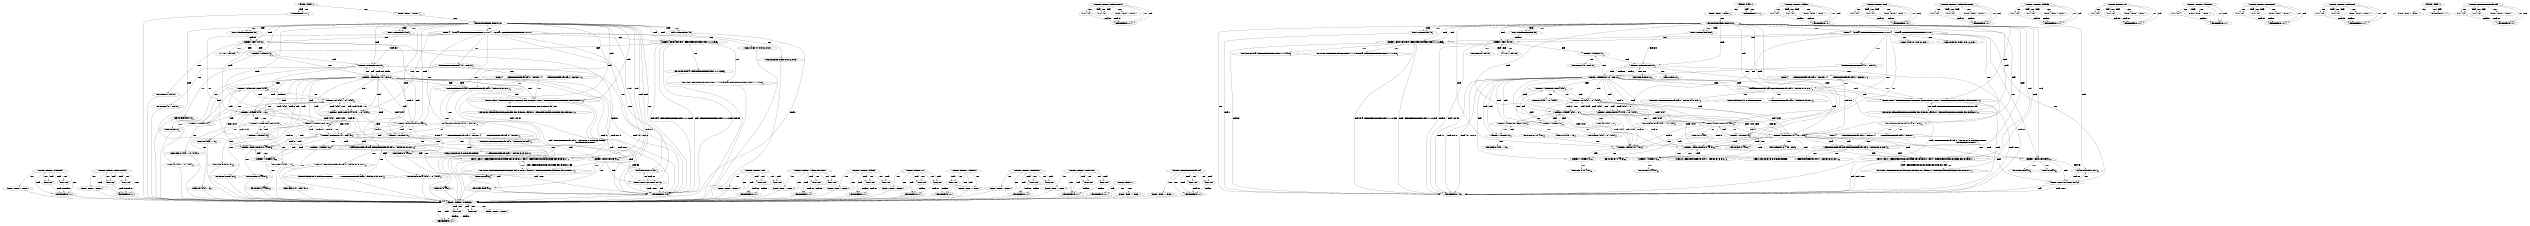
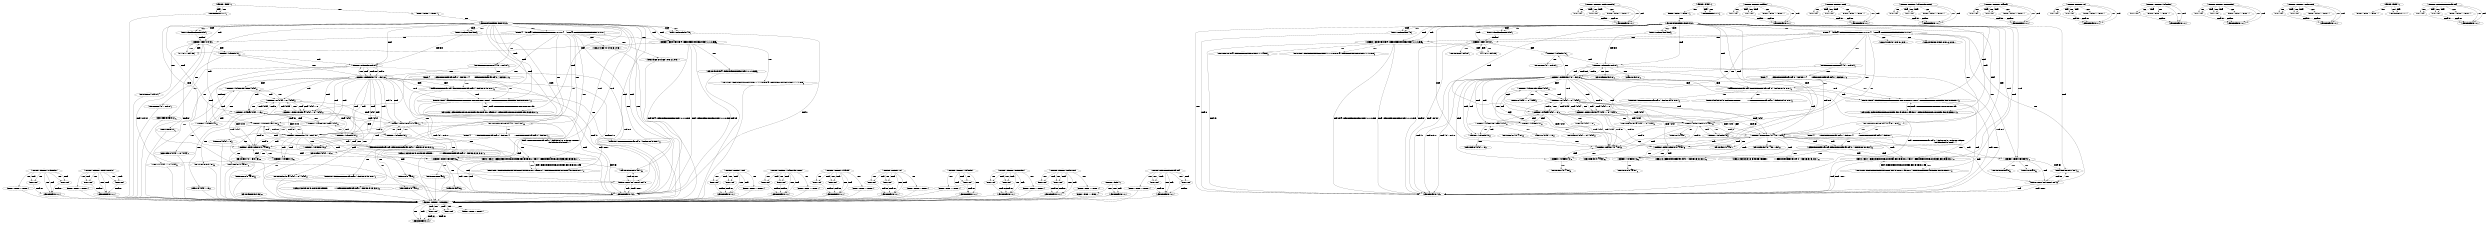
(257, 139) -> (240, 142)
